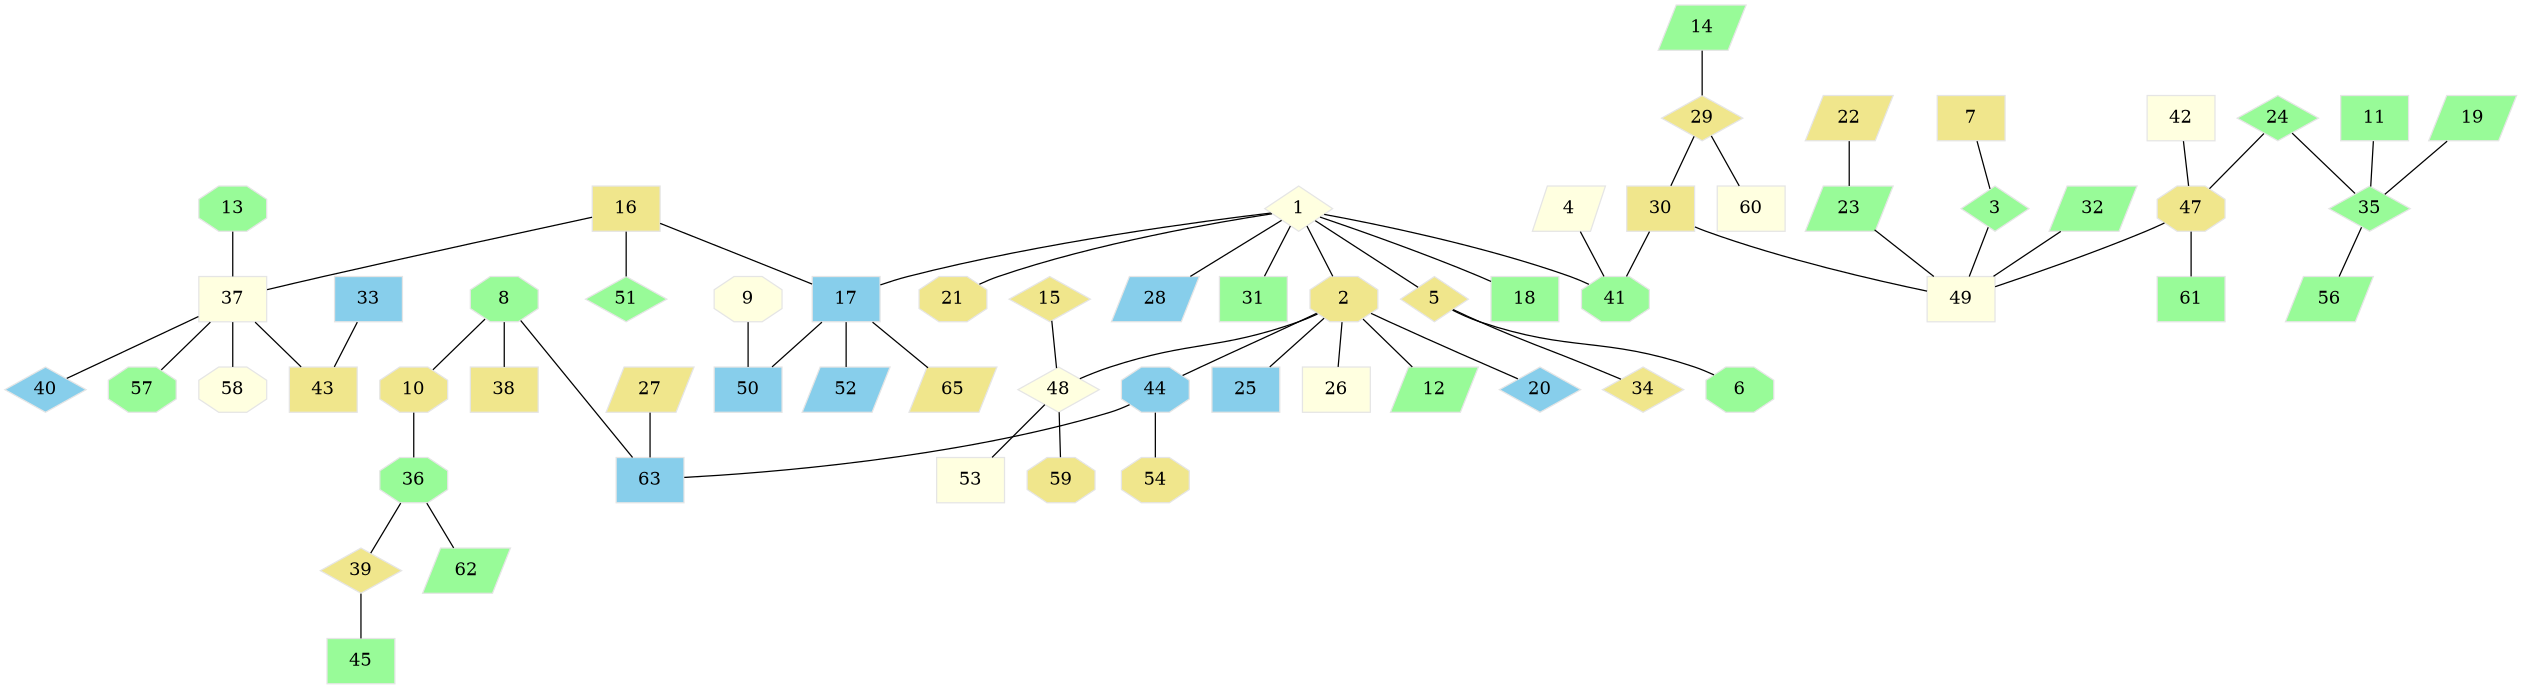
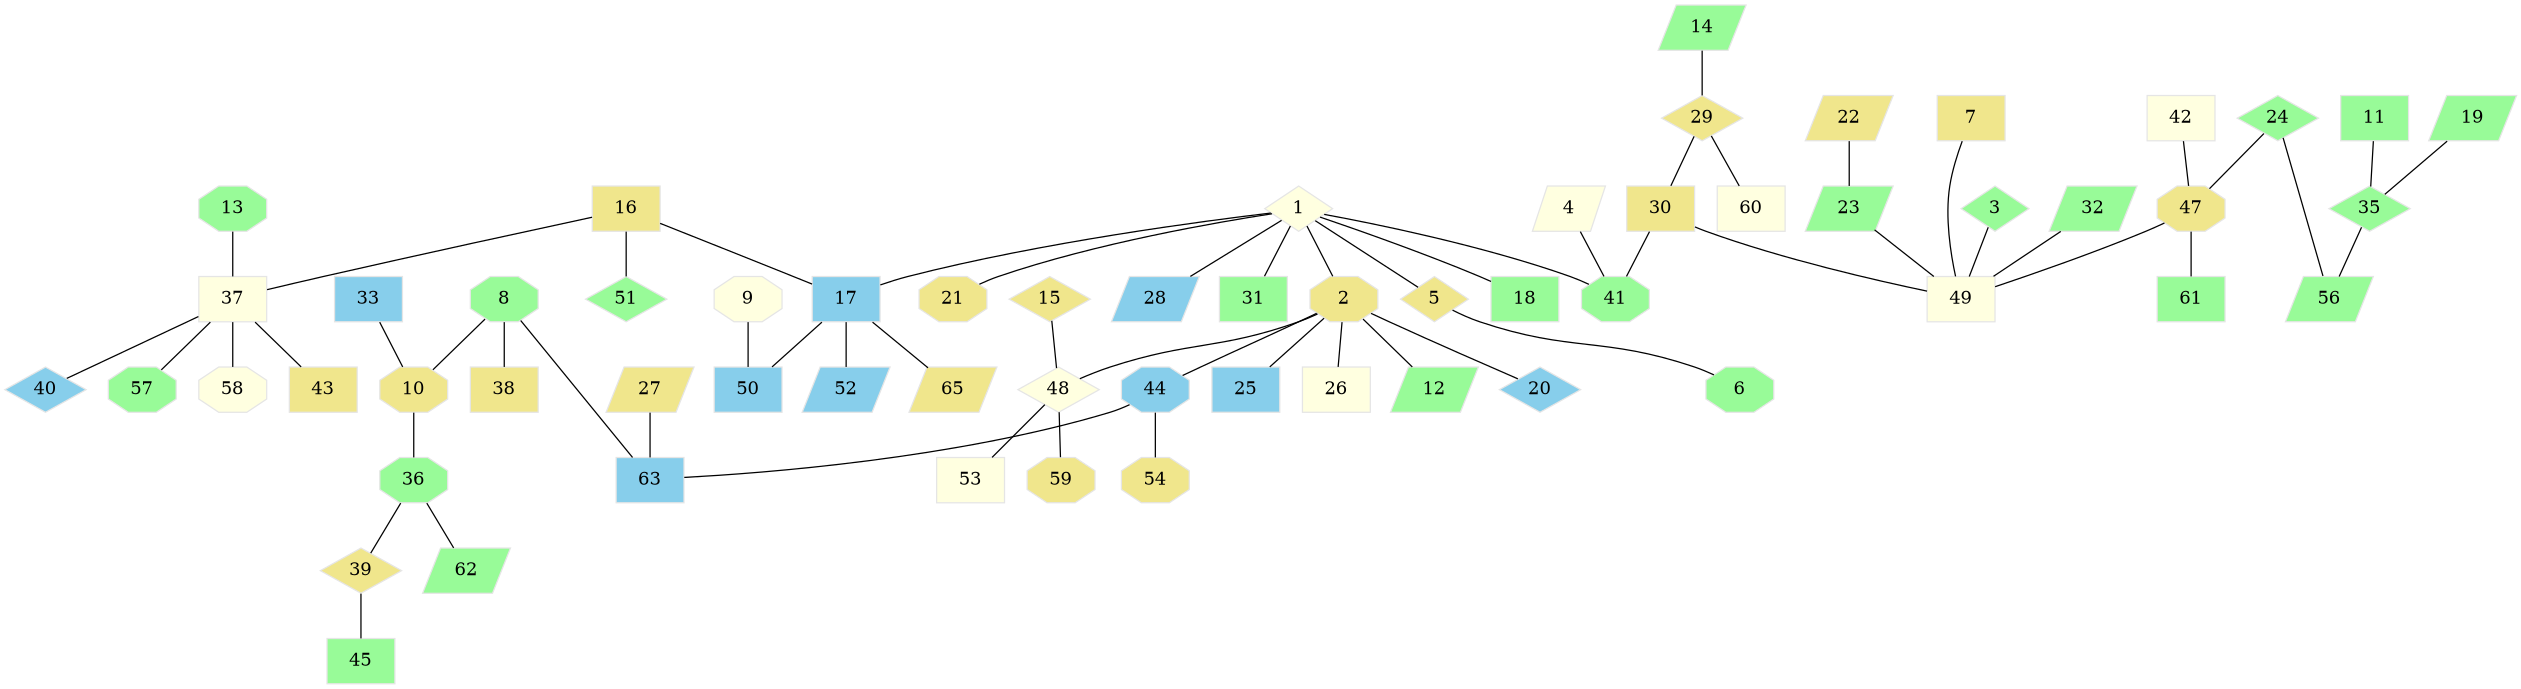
(2324, 163) -> (2303, 207)
(1983, 165) -> (1948, 208)
(346, 345) -> (391, 345)
(1643, 390) -> none
